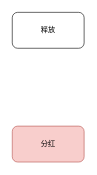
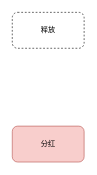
(48, 30) -> (48, 30)
